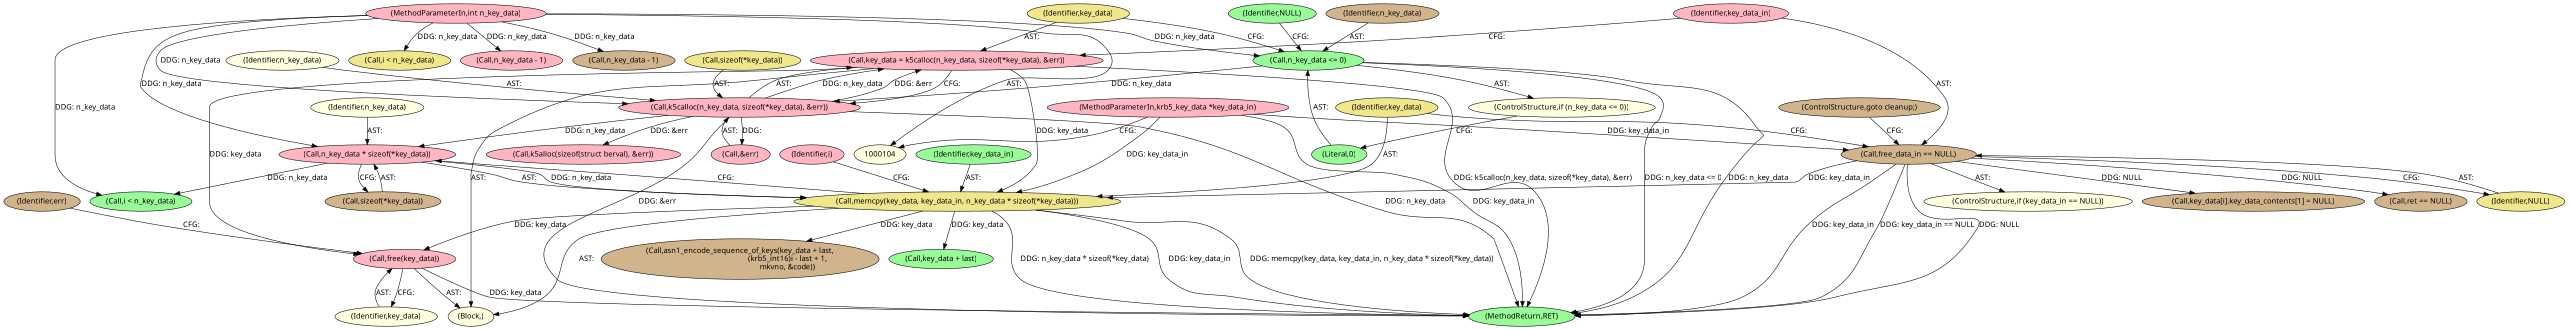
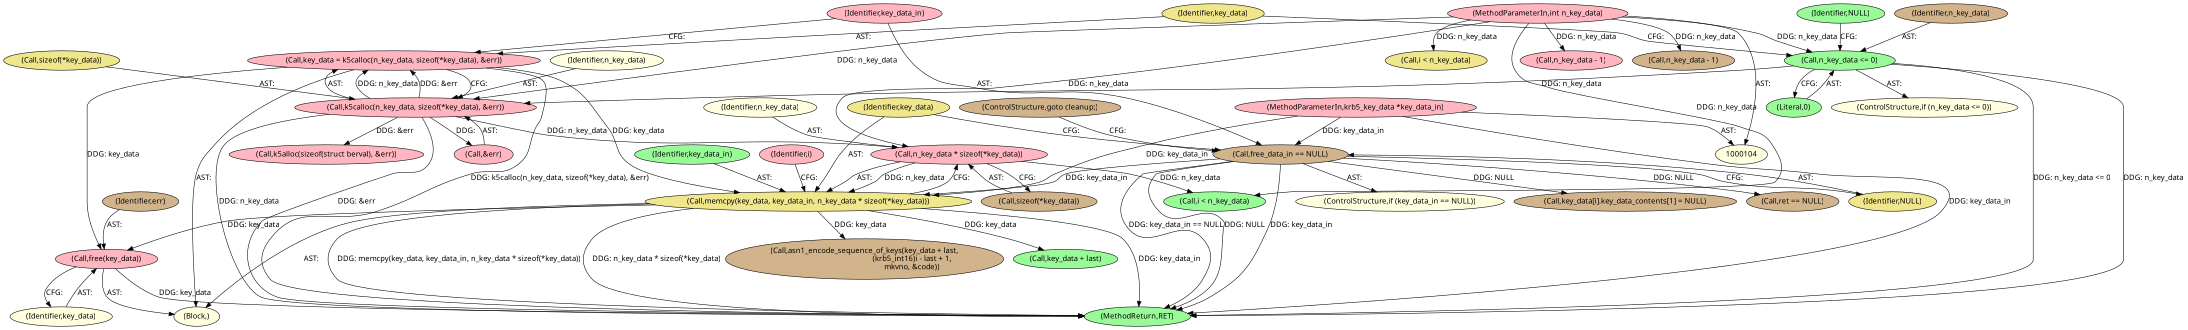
(1129, 131) -> (1730, 131)
(1441, 131) -> (1802, 78)
(193, 225) -> (116, 225)
